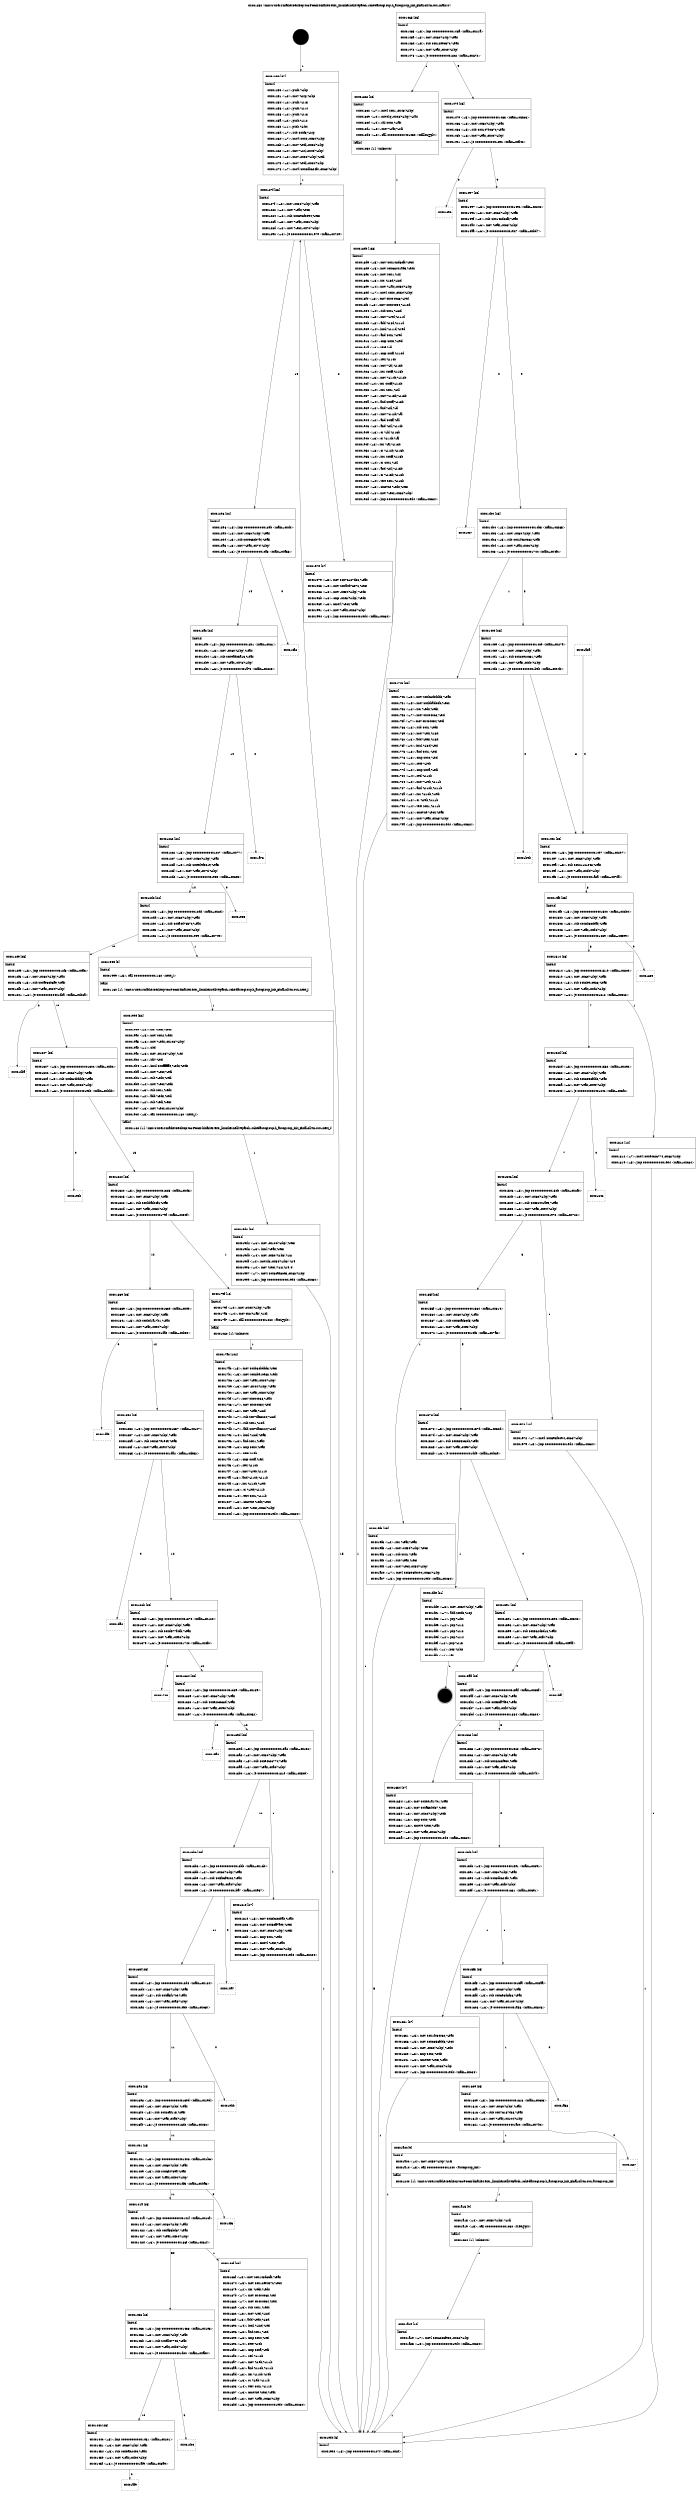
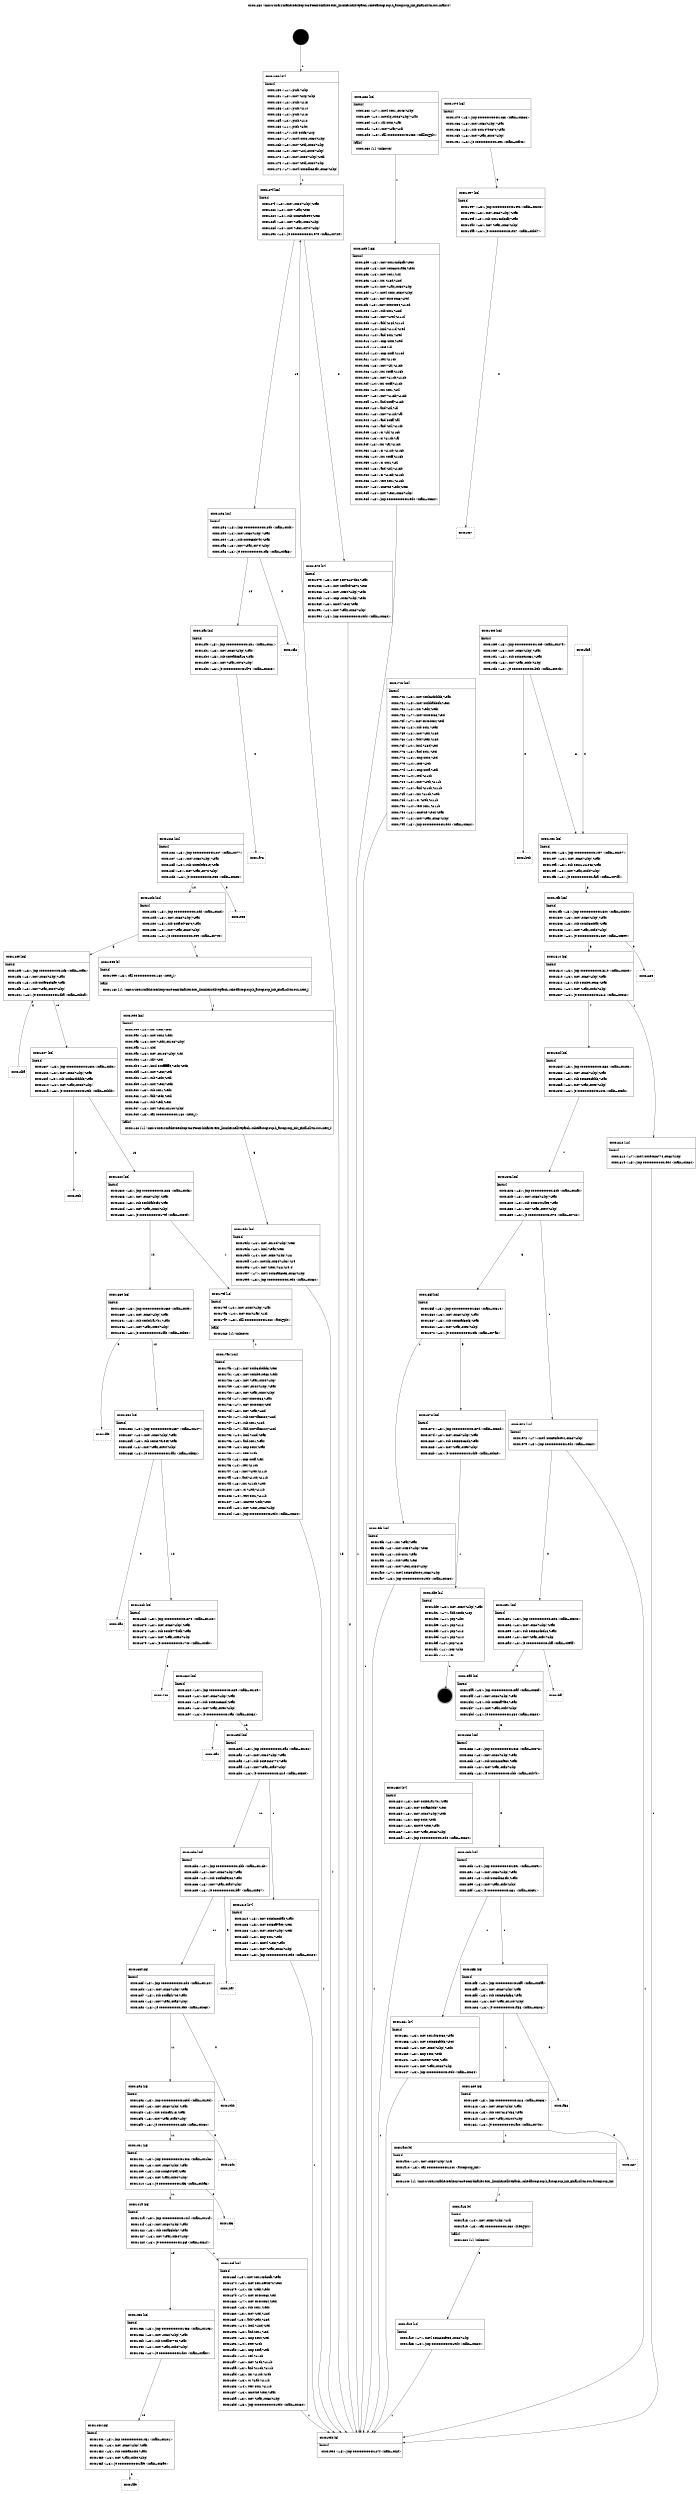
(441, 37) -> none
(444, 213) -> none
(522, 533) -> none
(217, 753) -> none
(113, 947) -> (113, 947)
(20, 1030) -> (22, 1034)
(254, 1153) -> (254, 1153)
(596, 1196) -> none
(251, 1344) -> (254, 1346)
none -> (348, 1527)
(499, 1529) -> (546, 1524)
(195, 1659) -> none
(216, 1725) -> (216, 1725)
(443, 1748) -> none
(374, 1989) -> (374, 1989)
none -> (227, 2165)
none -> (313, 2198)
(172, 2253) -> (172, 2253)
(479, 2253) -> (479, 2253)
none -> (313, 2423)
(187, 2445) -> none
